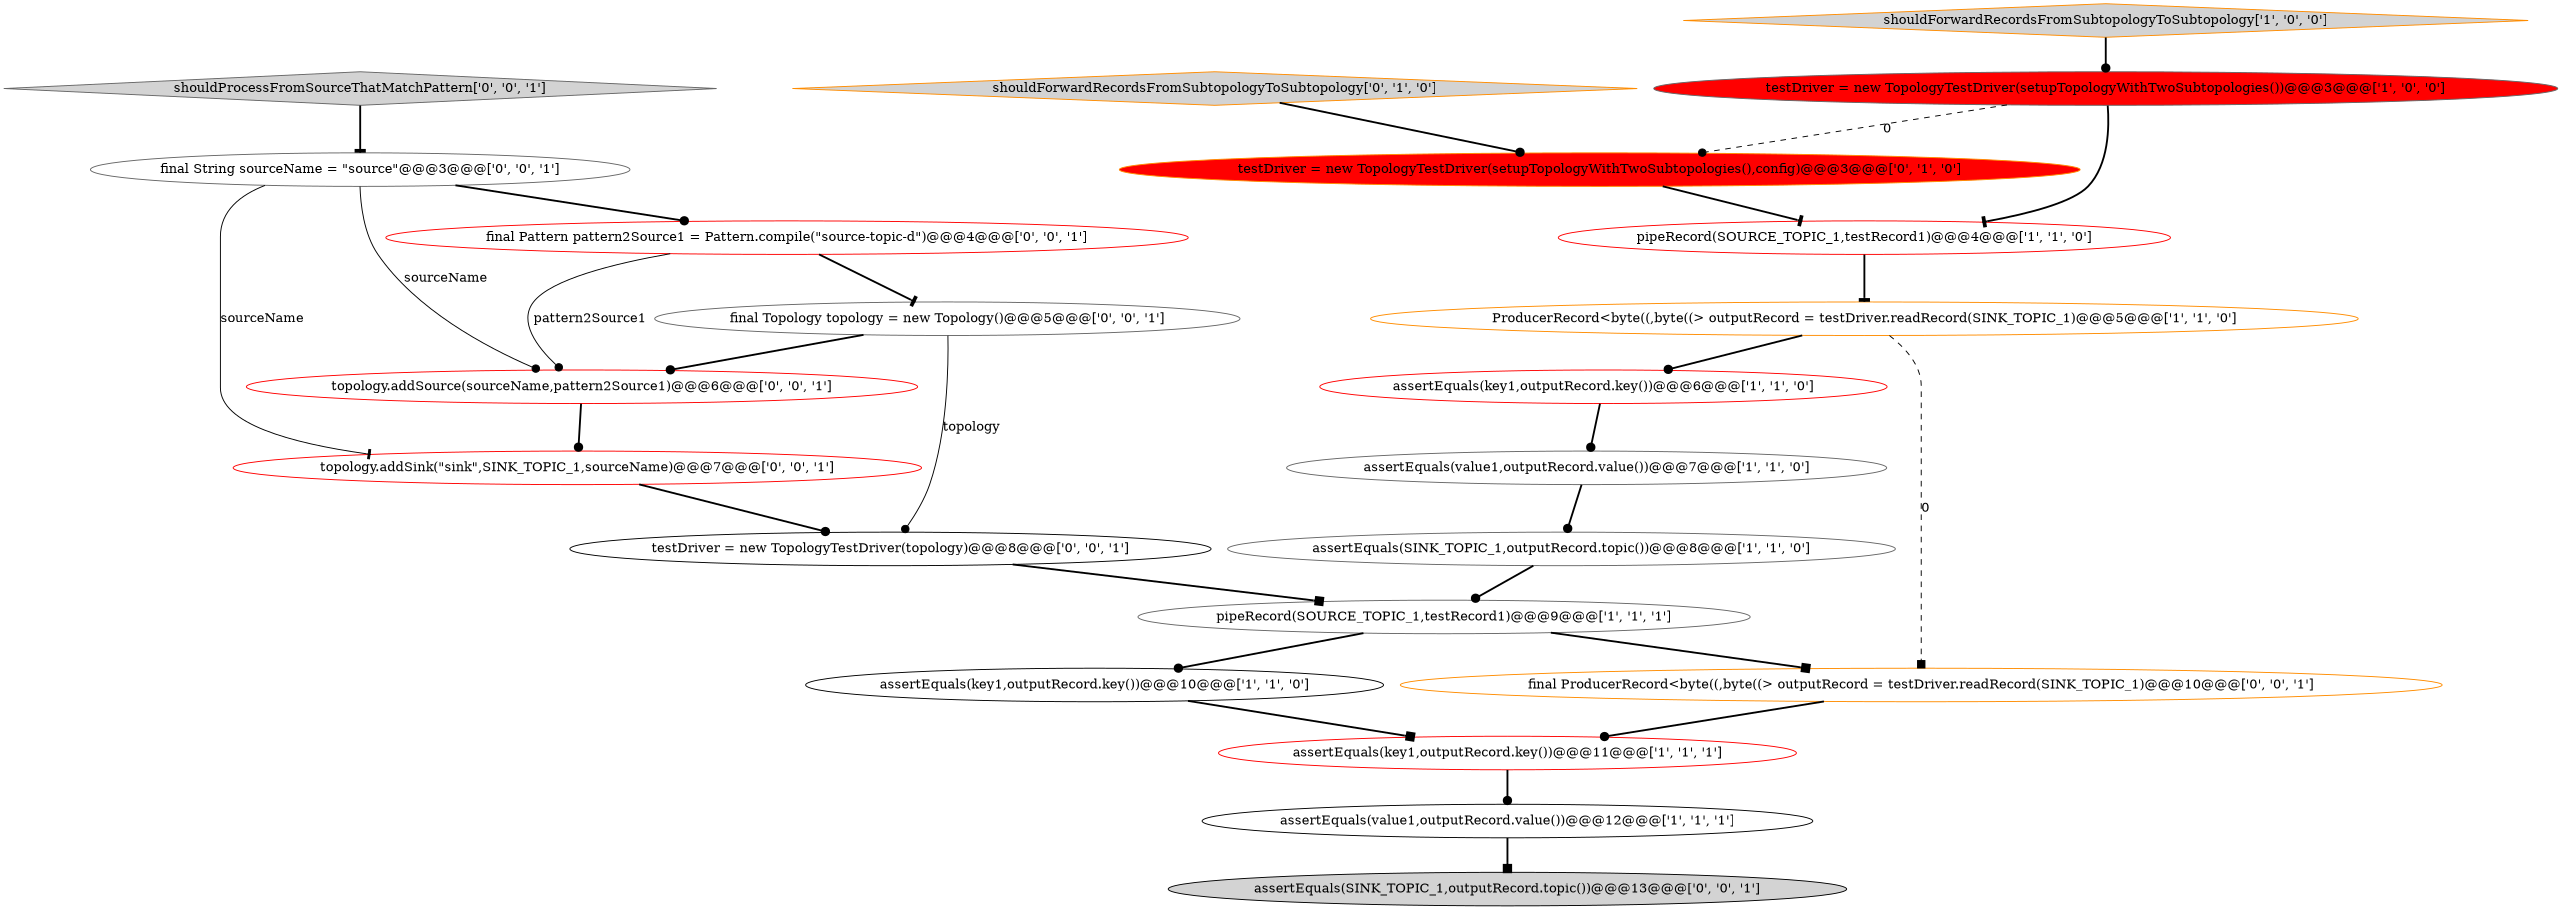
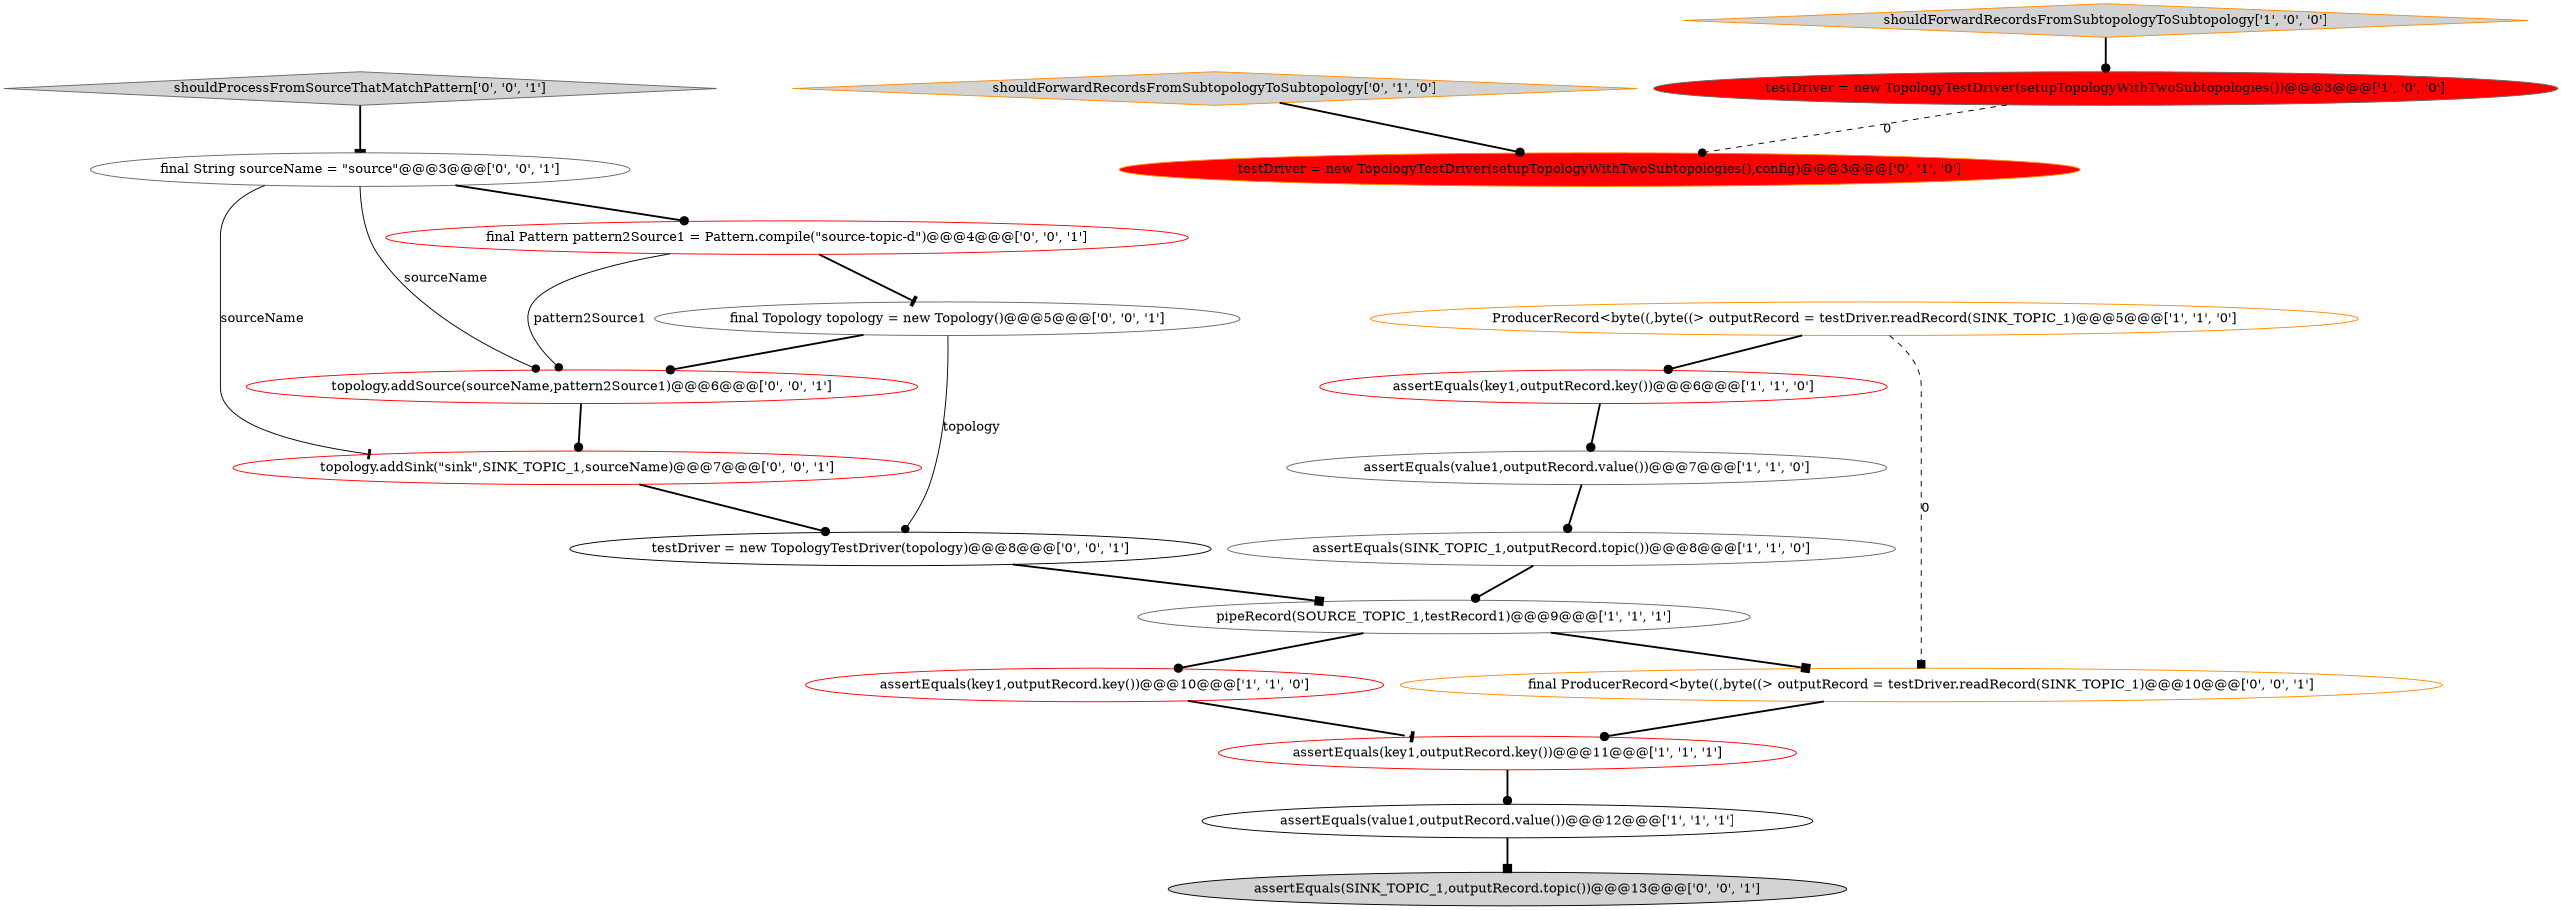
(1864, 238) -> none
(1095, 685) -> (1095, 685)
(1296, 718) -> (1296, 718)
